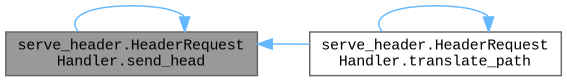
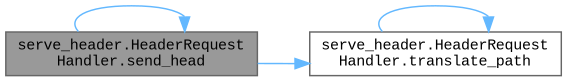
(291, 44) -> (276, 64)
